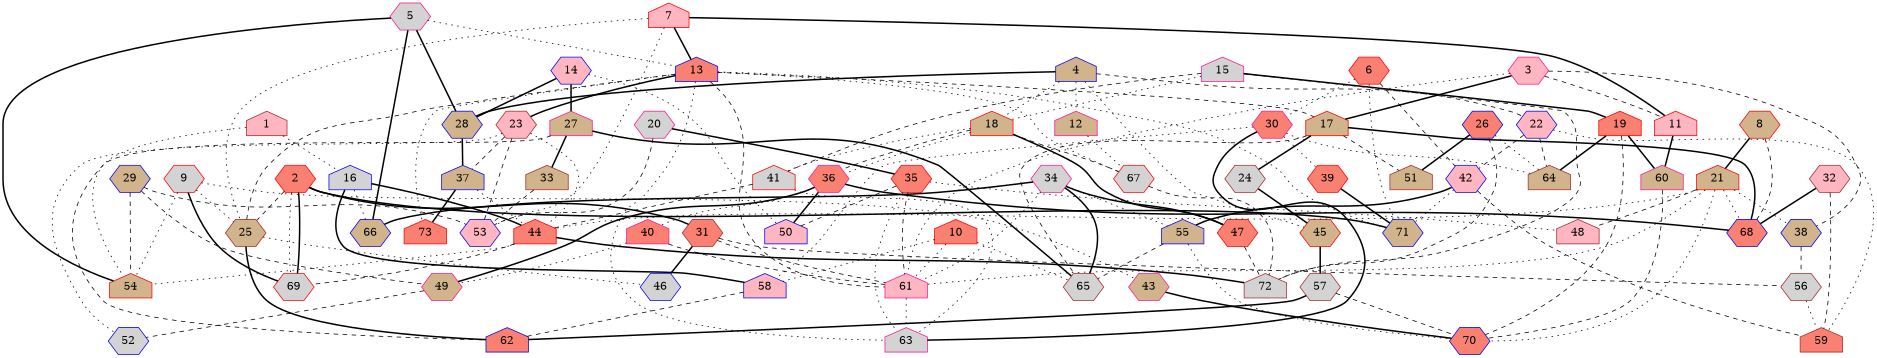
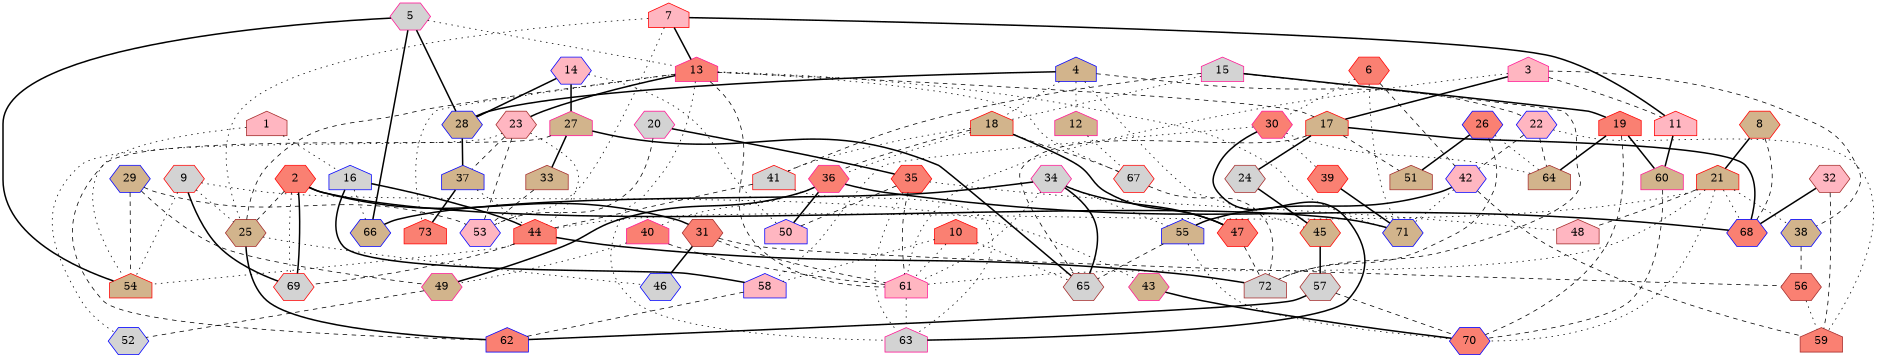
(697, 71) -> (697, 71)
(1528, 71) -> (1528, 71)
(1801, 287) -> (1801, 287)
